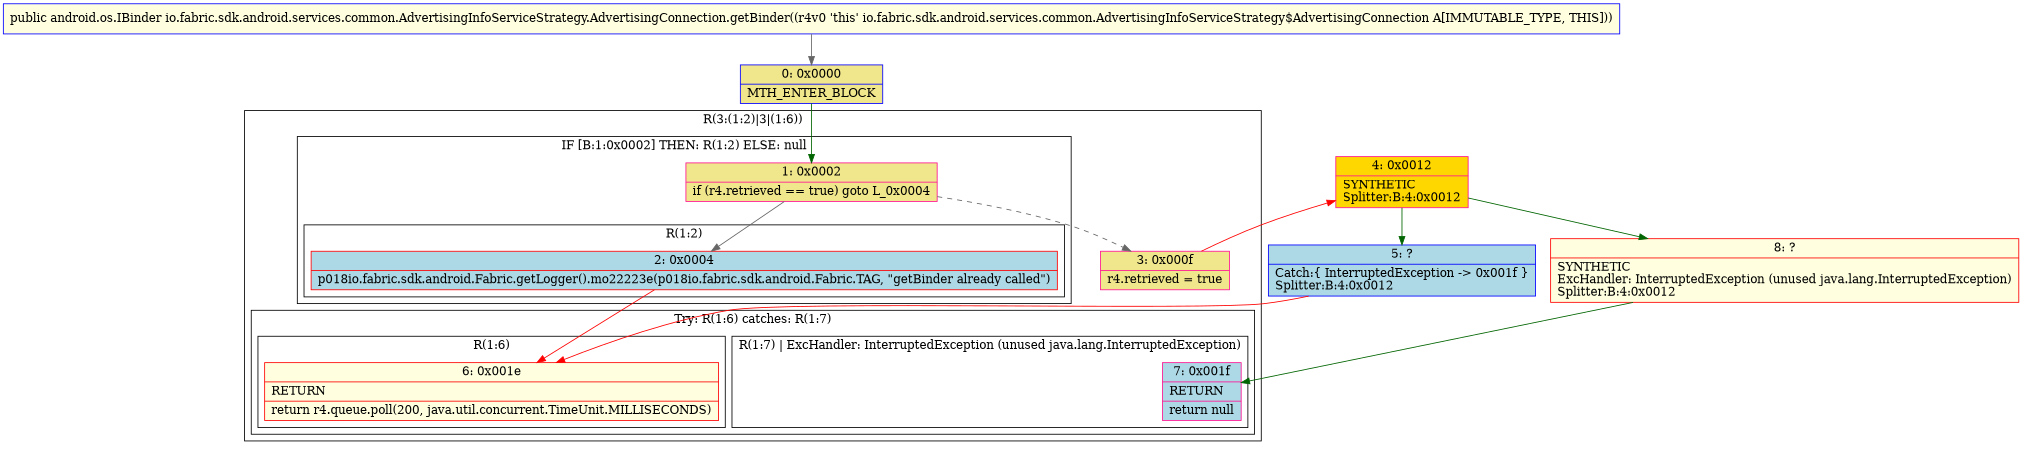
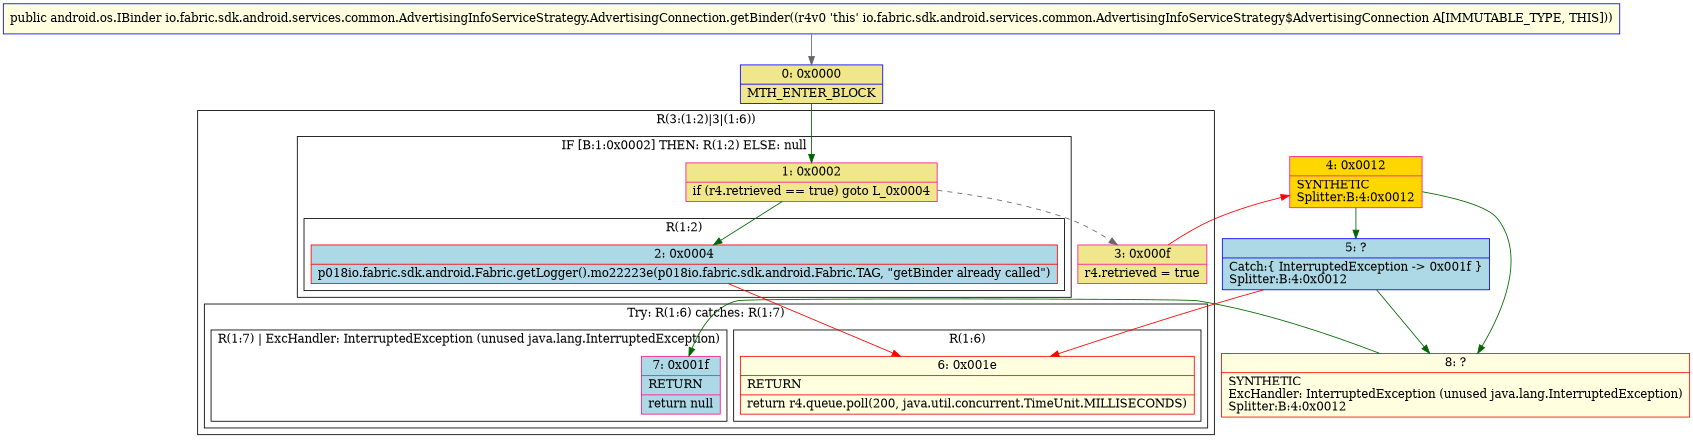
(758, 219) -> (747, 224)
none -> (1400, 318)
